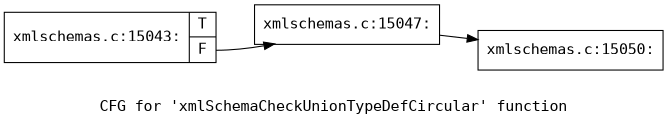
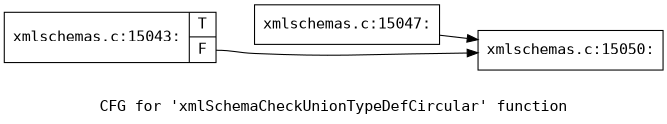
(240, 49) -> (341, 55)
